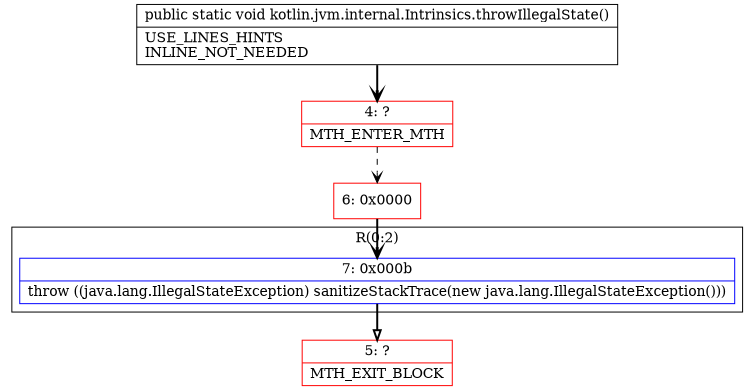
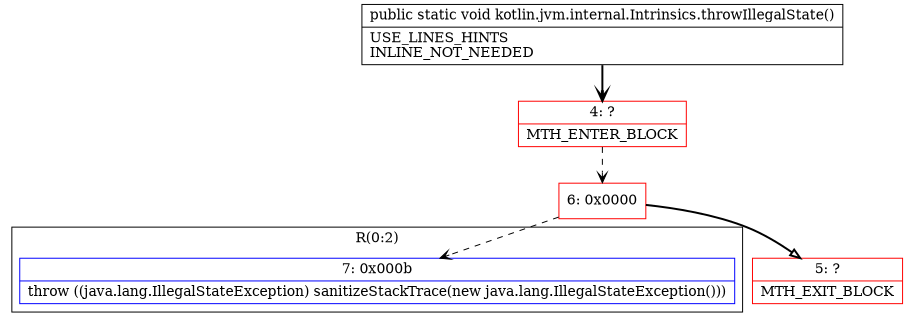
(377, 135) -> (602, 135)
(377, 233) -> (504, 236)
(377, 318) -> (722, 219)
